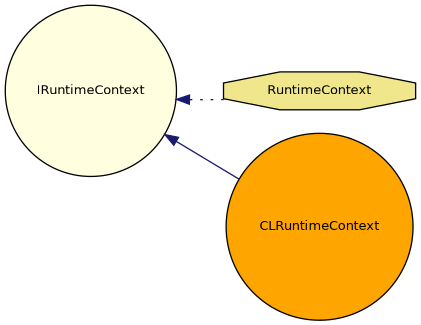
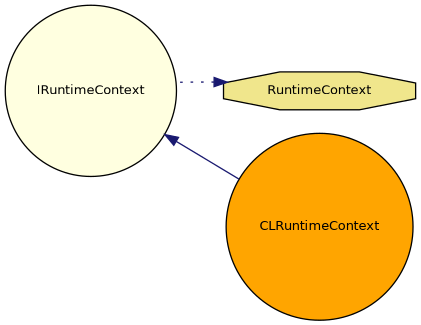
(208, 100) -> (195, 82)
